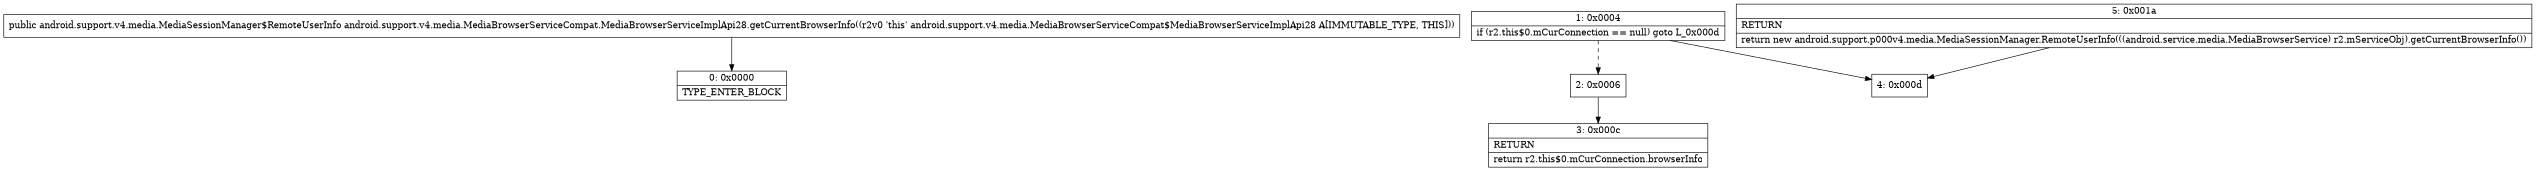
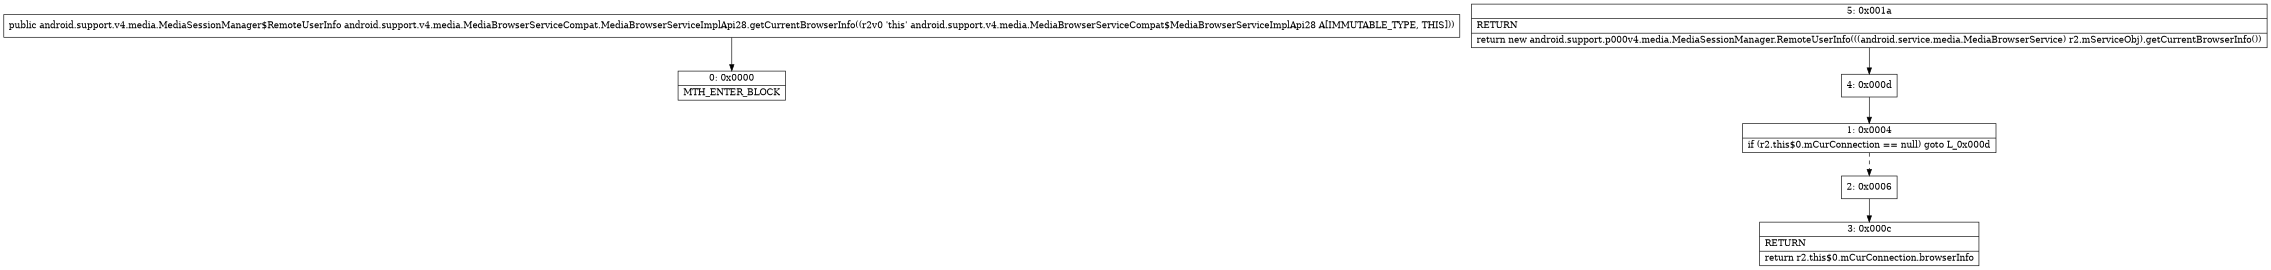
(1768, 59) -> (1869, 107)
(732, 93) -> (732, 93)
